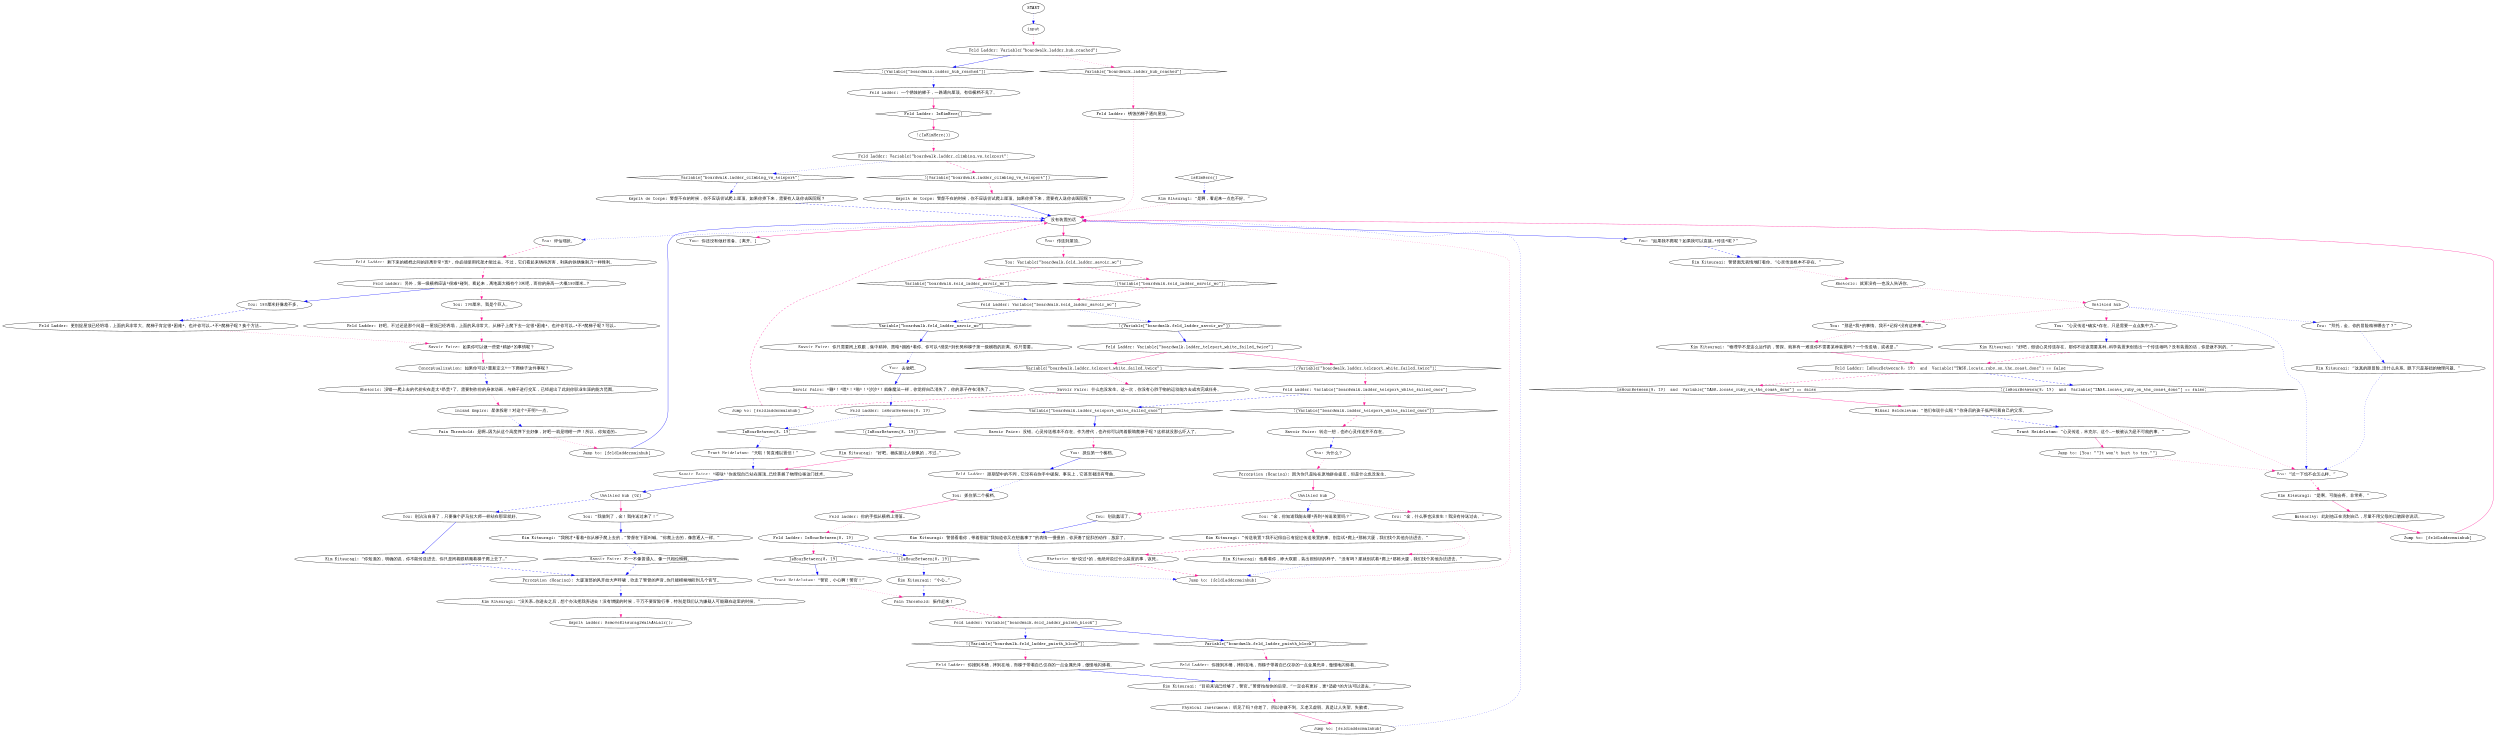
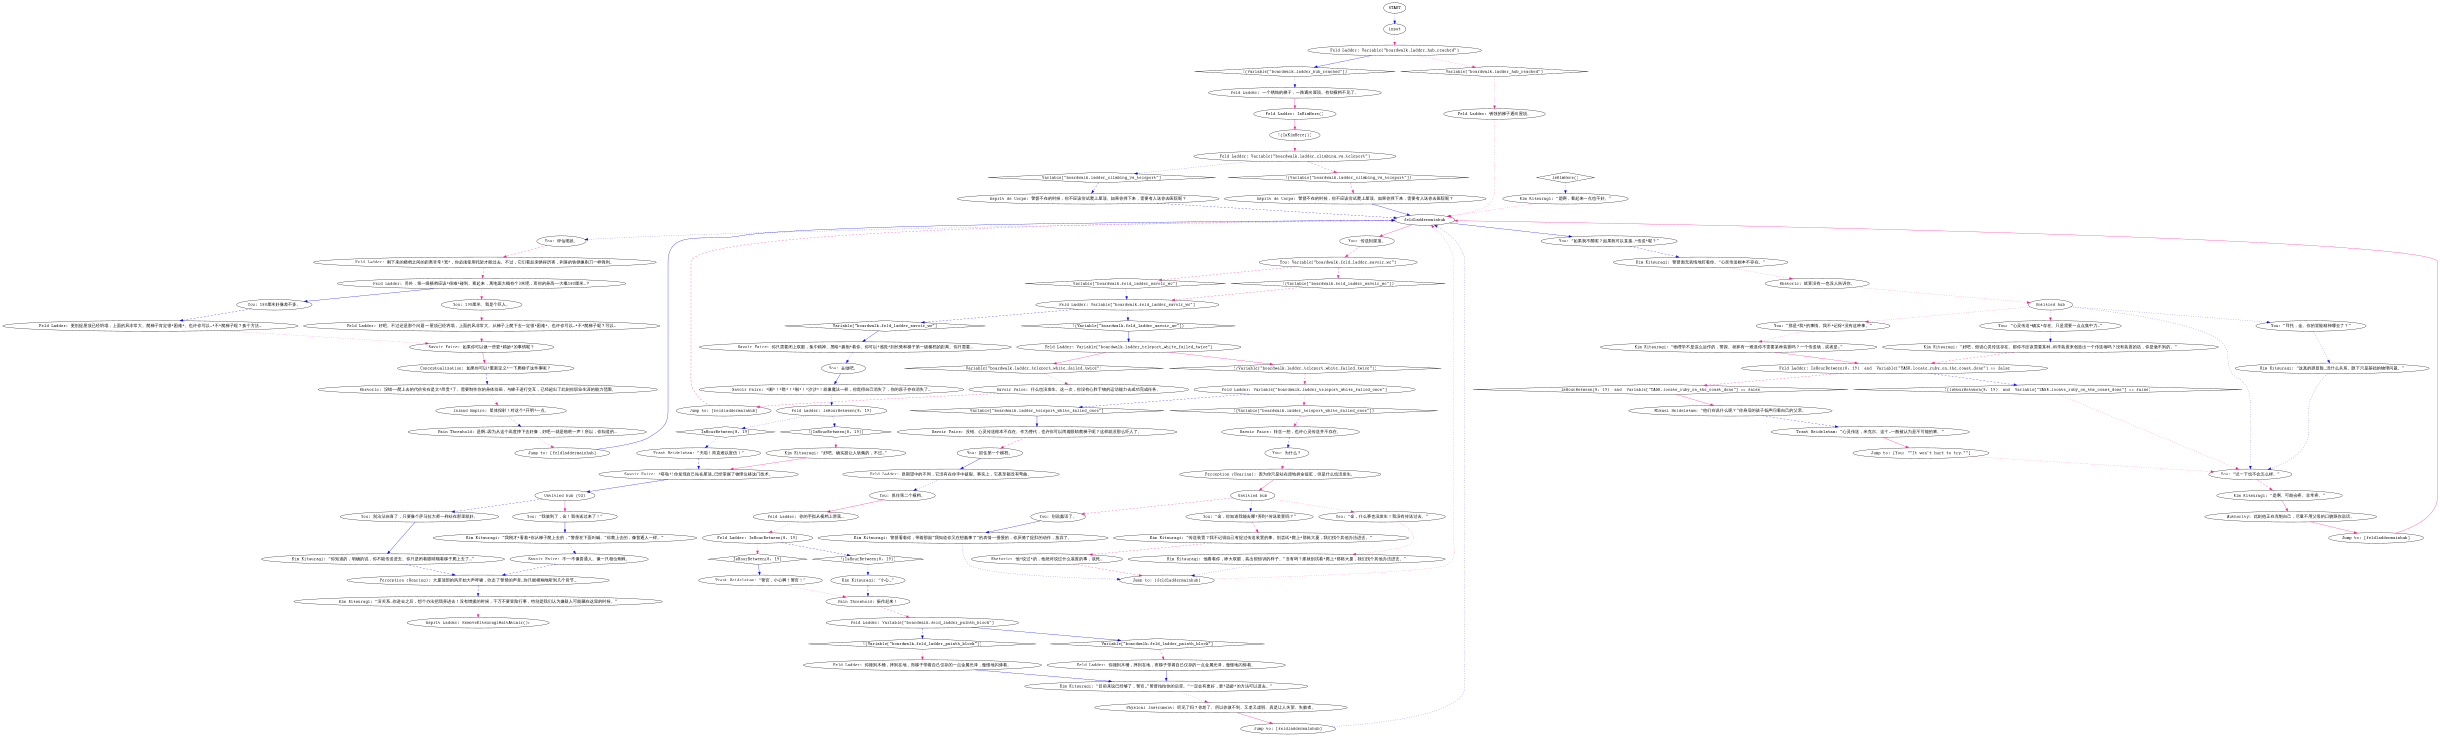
(934, 114) -> (1295, 114)
(1063, 220) -> (1425, 220)
(723, 241) -> none
(641, 559) -> (579, 559)
